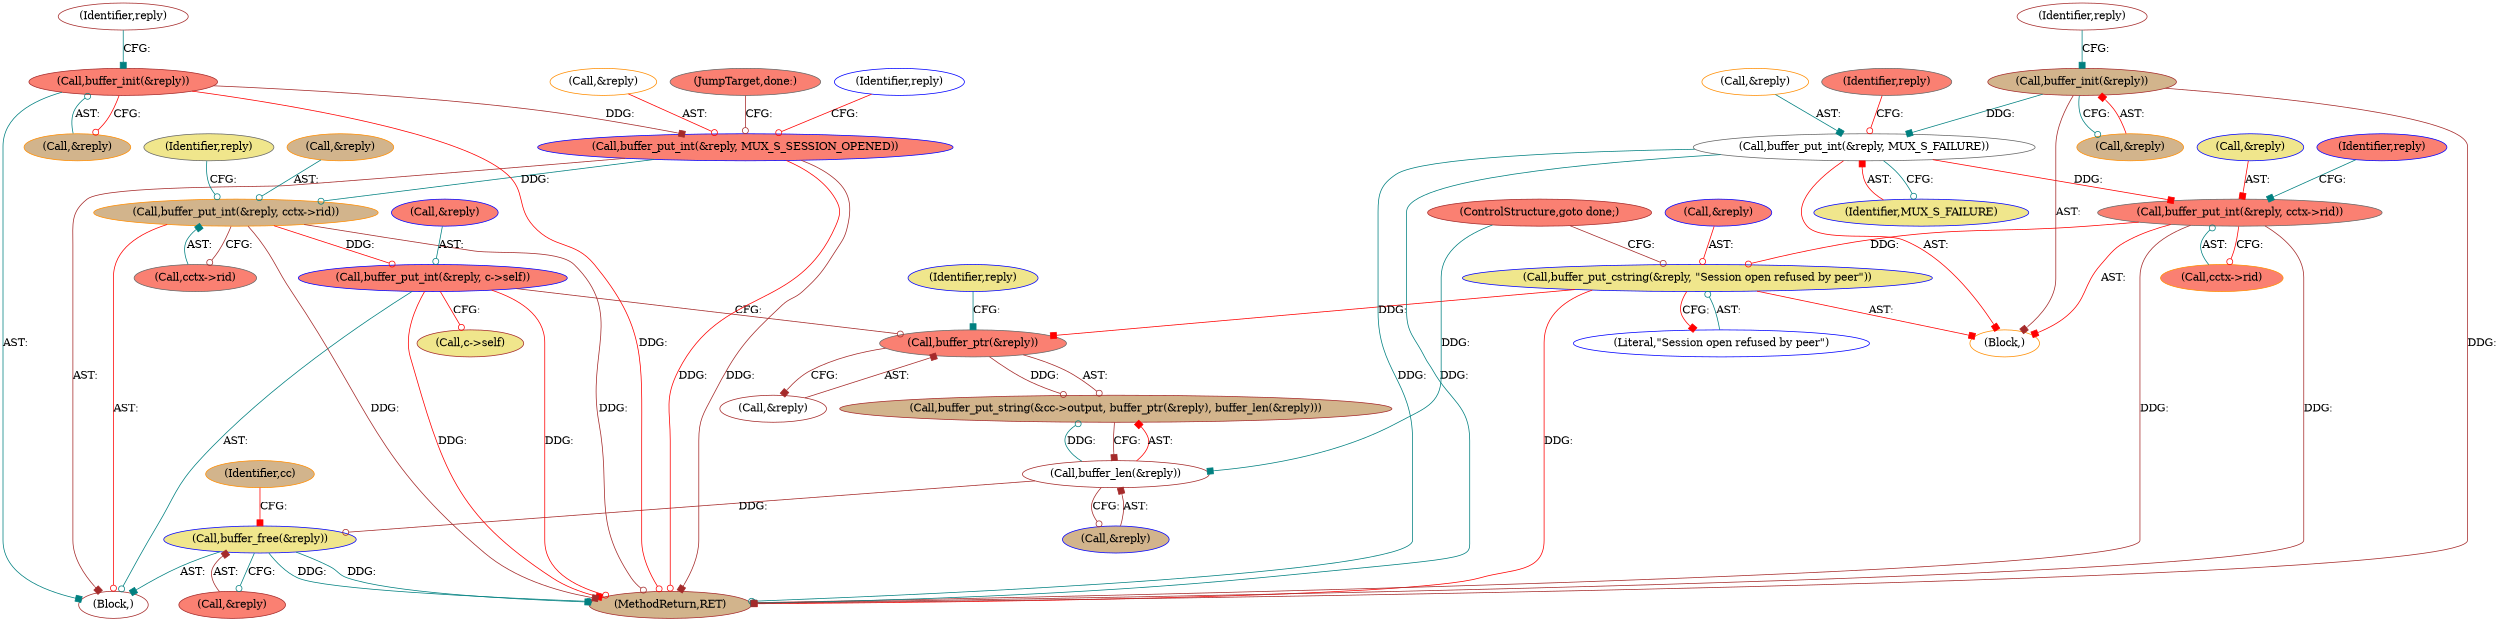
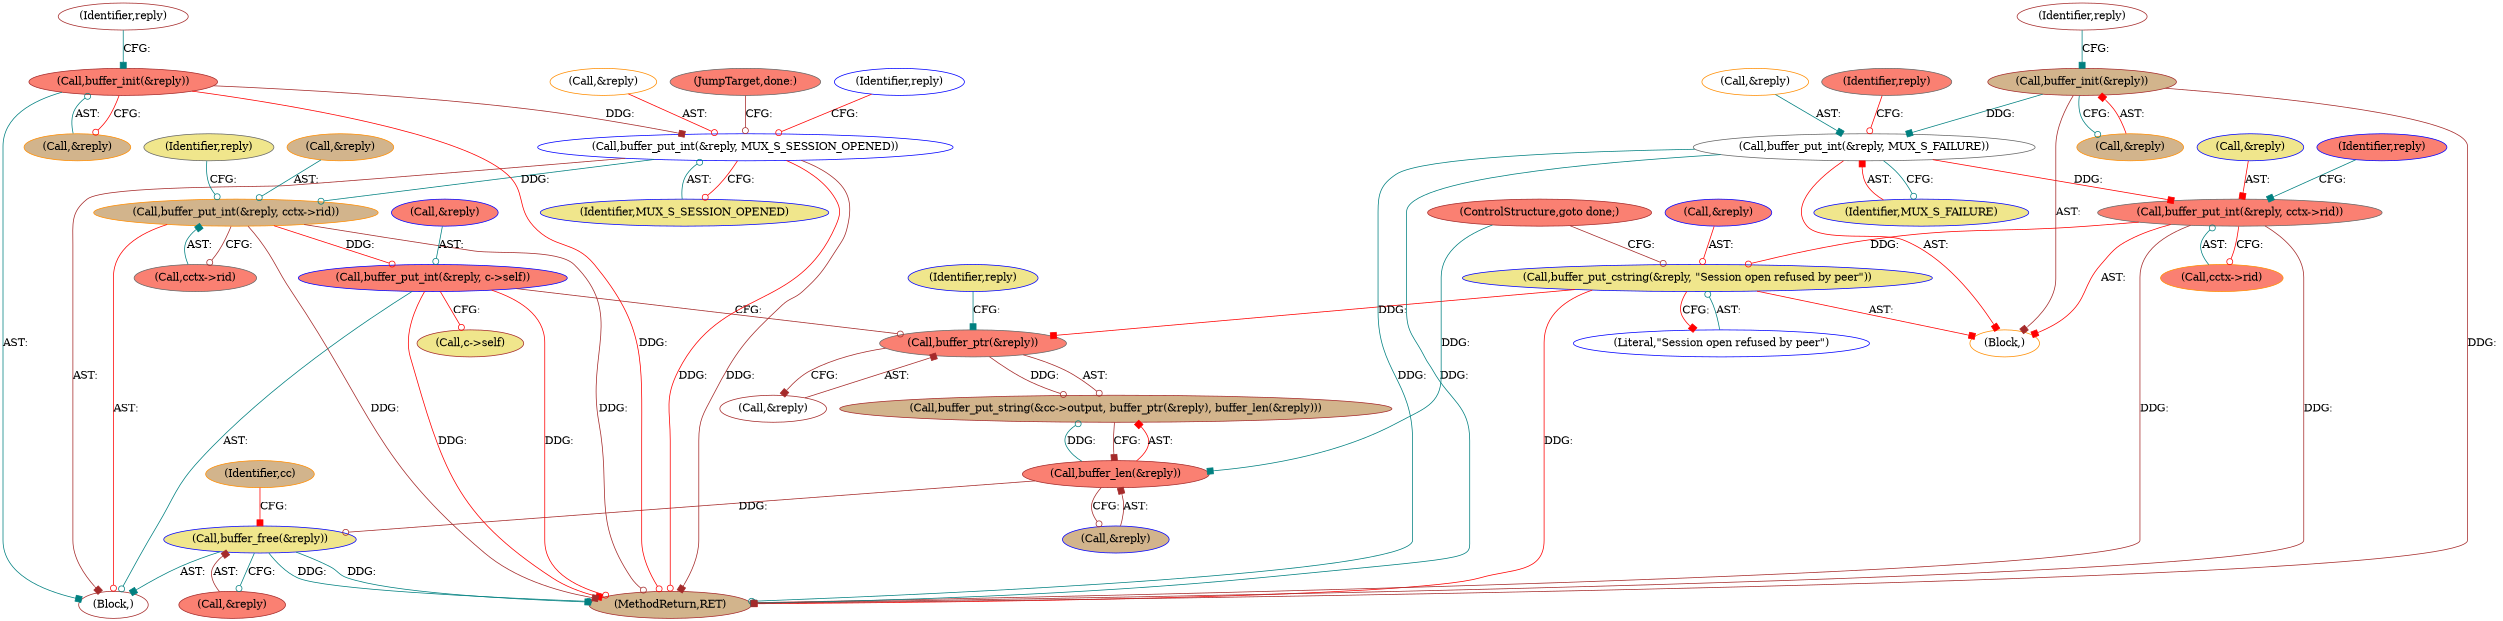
(745, 147) -> (745, 147)
none -> (685, 213)
(1116, 474) -> (1116, 474)
